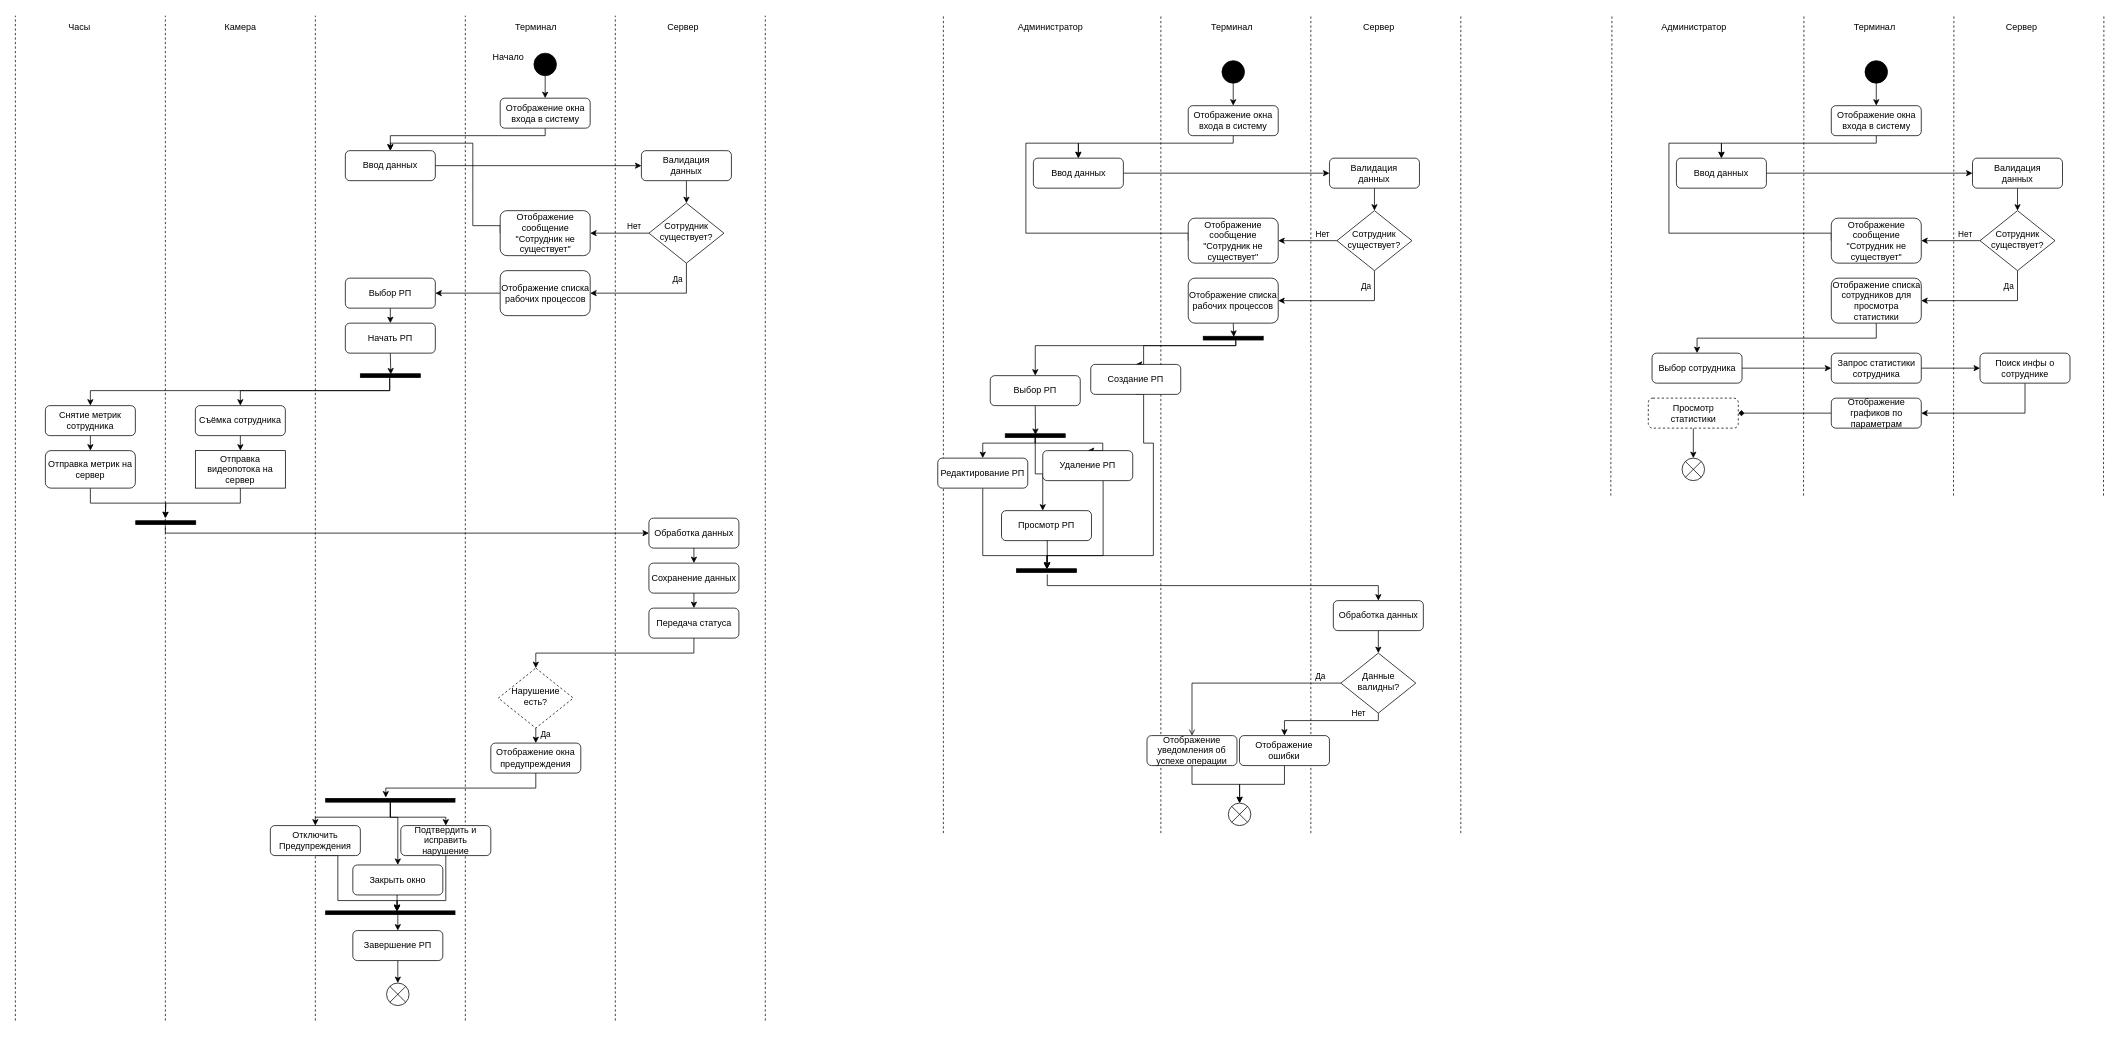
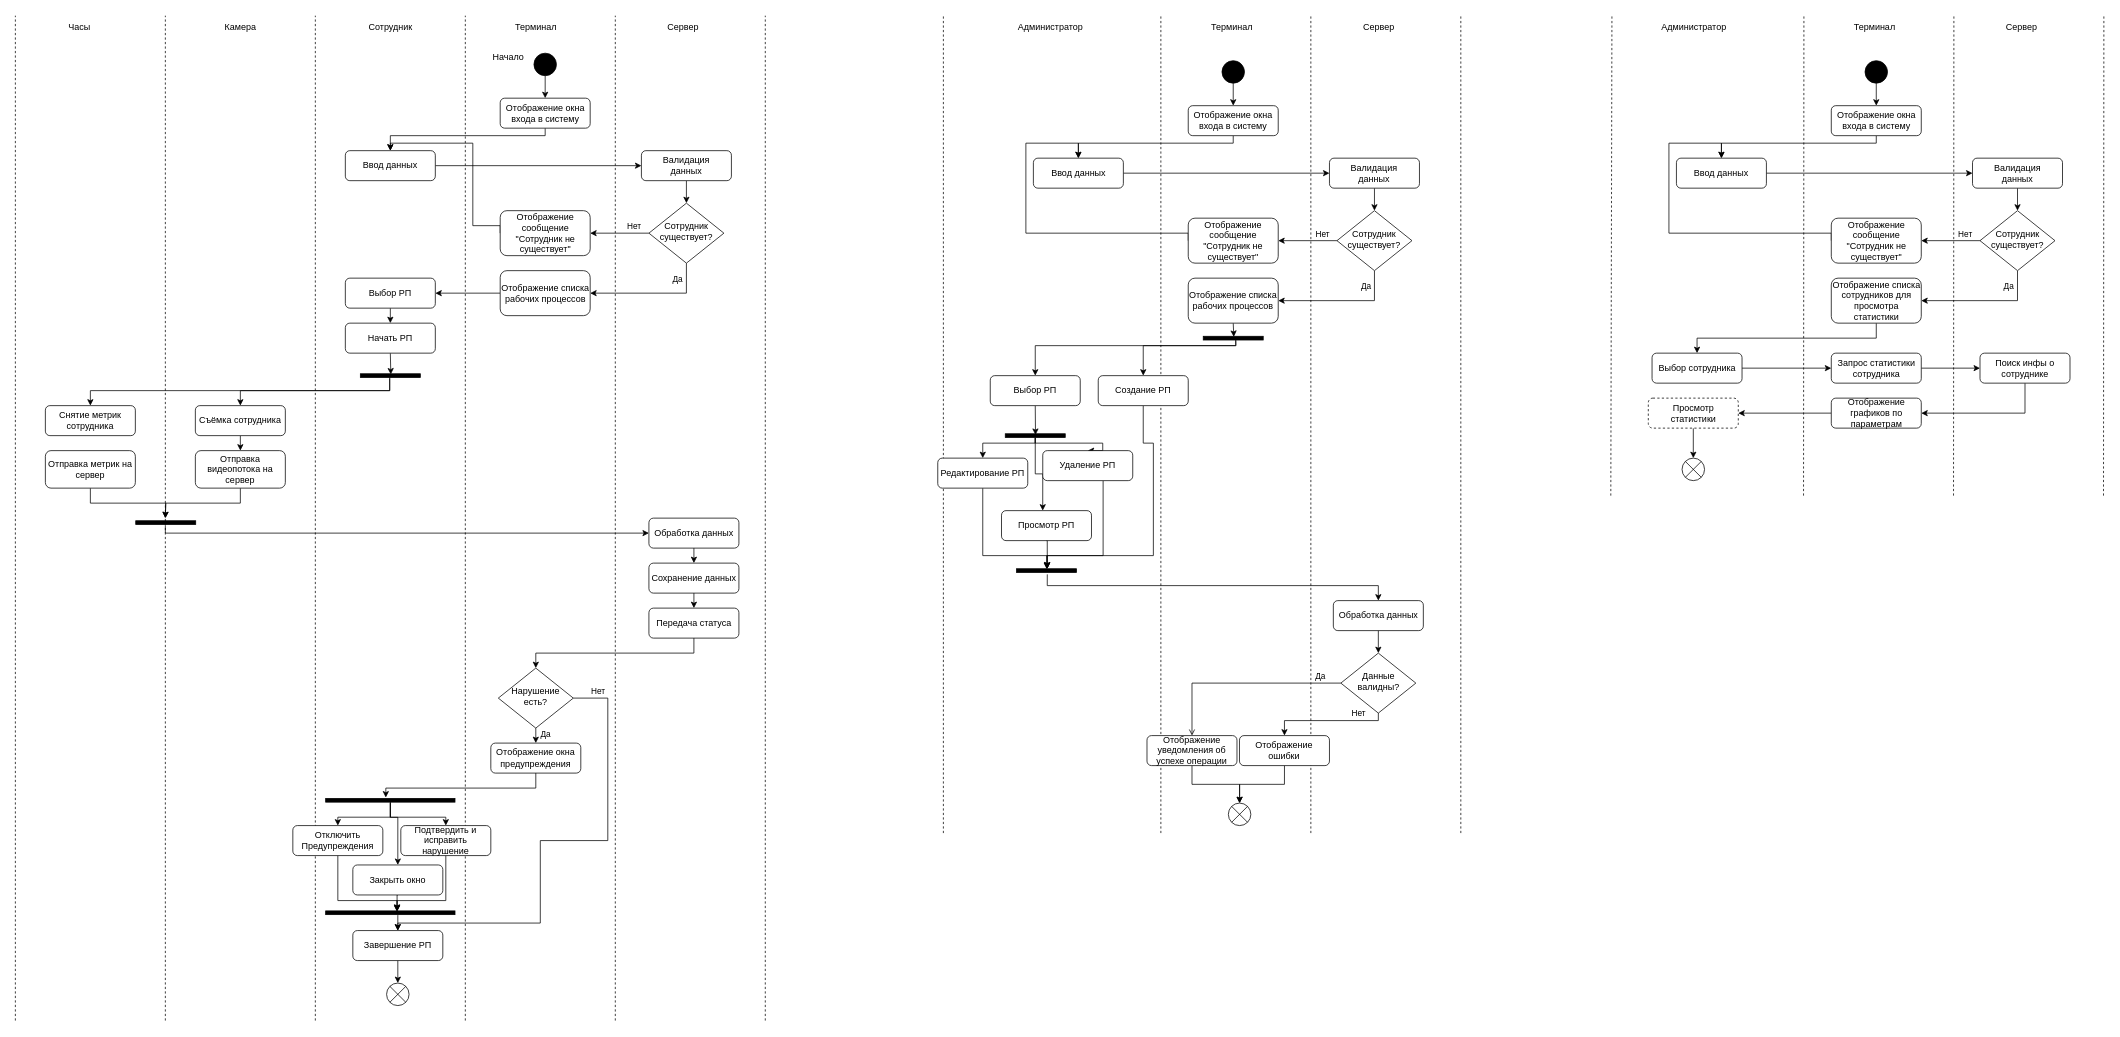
none -> (390, 27)
(1136, 379) -> (1143, 390)
(1745, 413) -> (1745, 413)
(90, 440) -> none
(240, 469) -> (240, 469)
(536, 698) -> (536, 698)
(315, 840) -> (338, 840)
none -> (550, 840)
